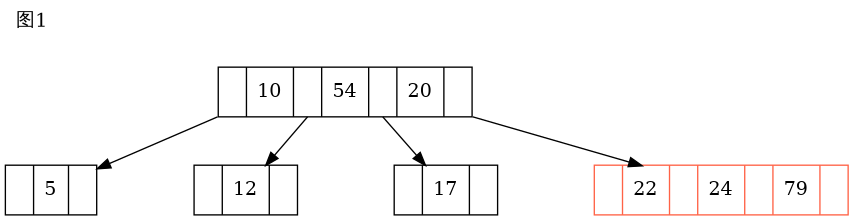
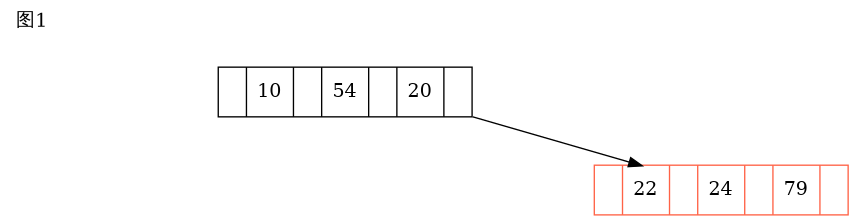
(51, 190) -> none
(246, 190) -> none
(446, 190) -> none
